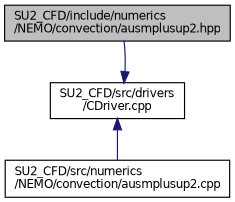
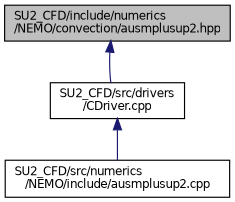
(125, 56) -> (110, 68)
(117, 179) -> (117, 179)
